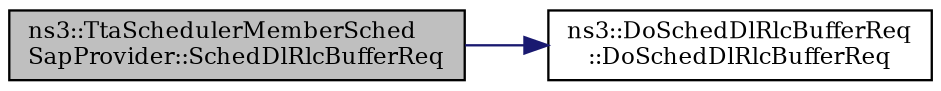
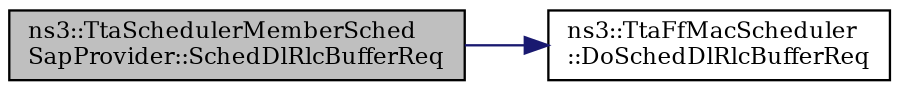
(740, 45) -> (719, 45)
